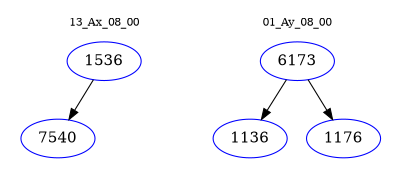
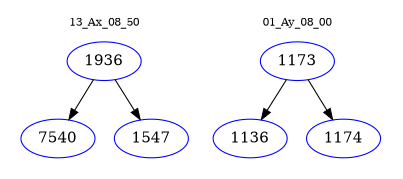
(105, 23) -> (105, 23)
(104, 61) -> (104, 61)
(297, 61) -> (297, 61)
none -> (151, 138)
(344, 138) -> (344, 138)
